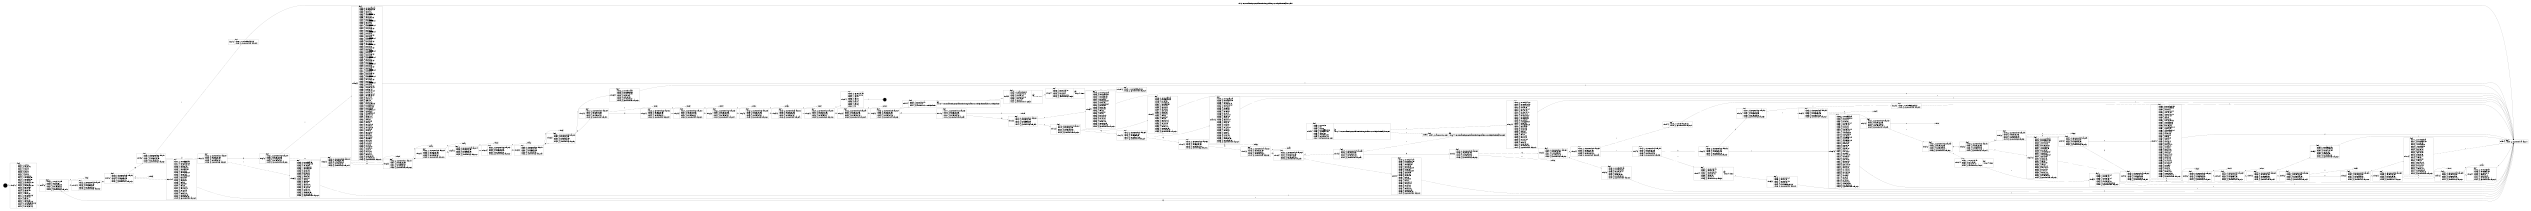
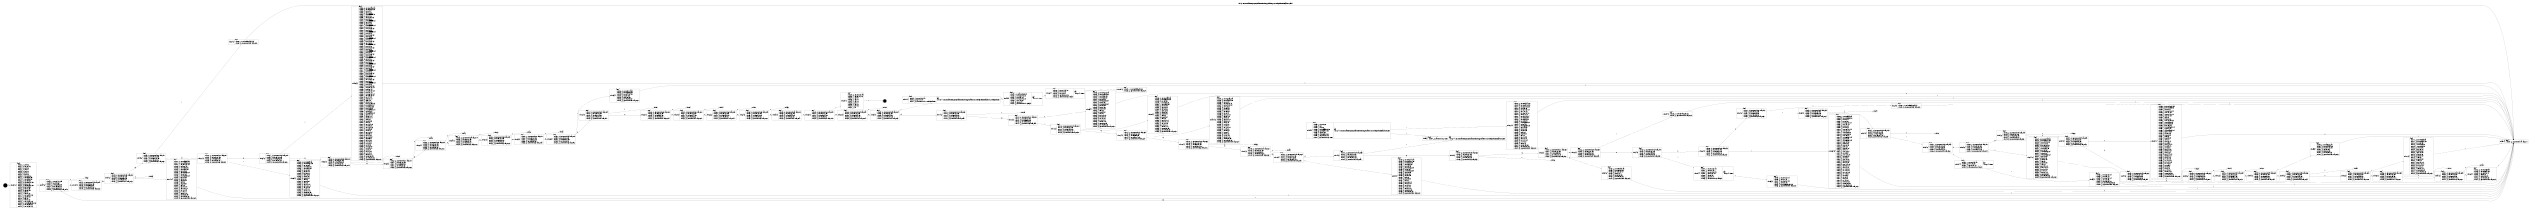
(820, 106) -> none
